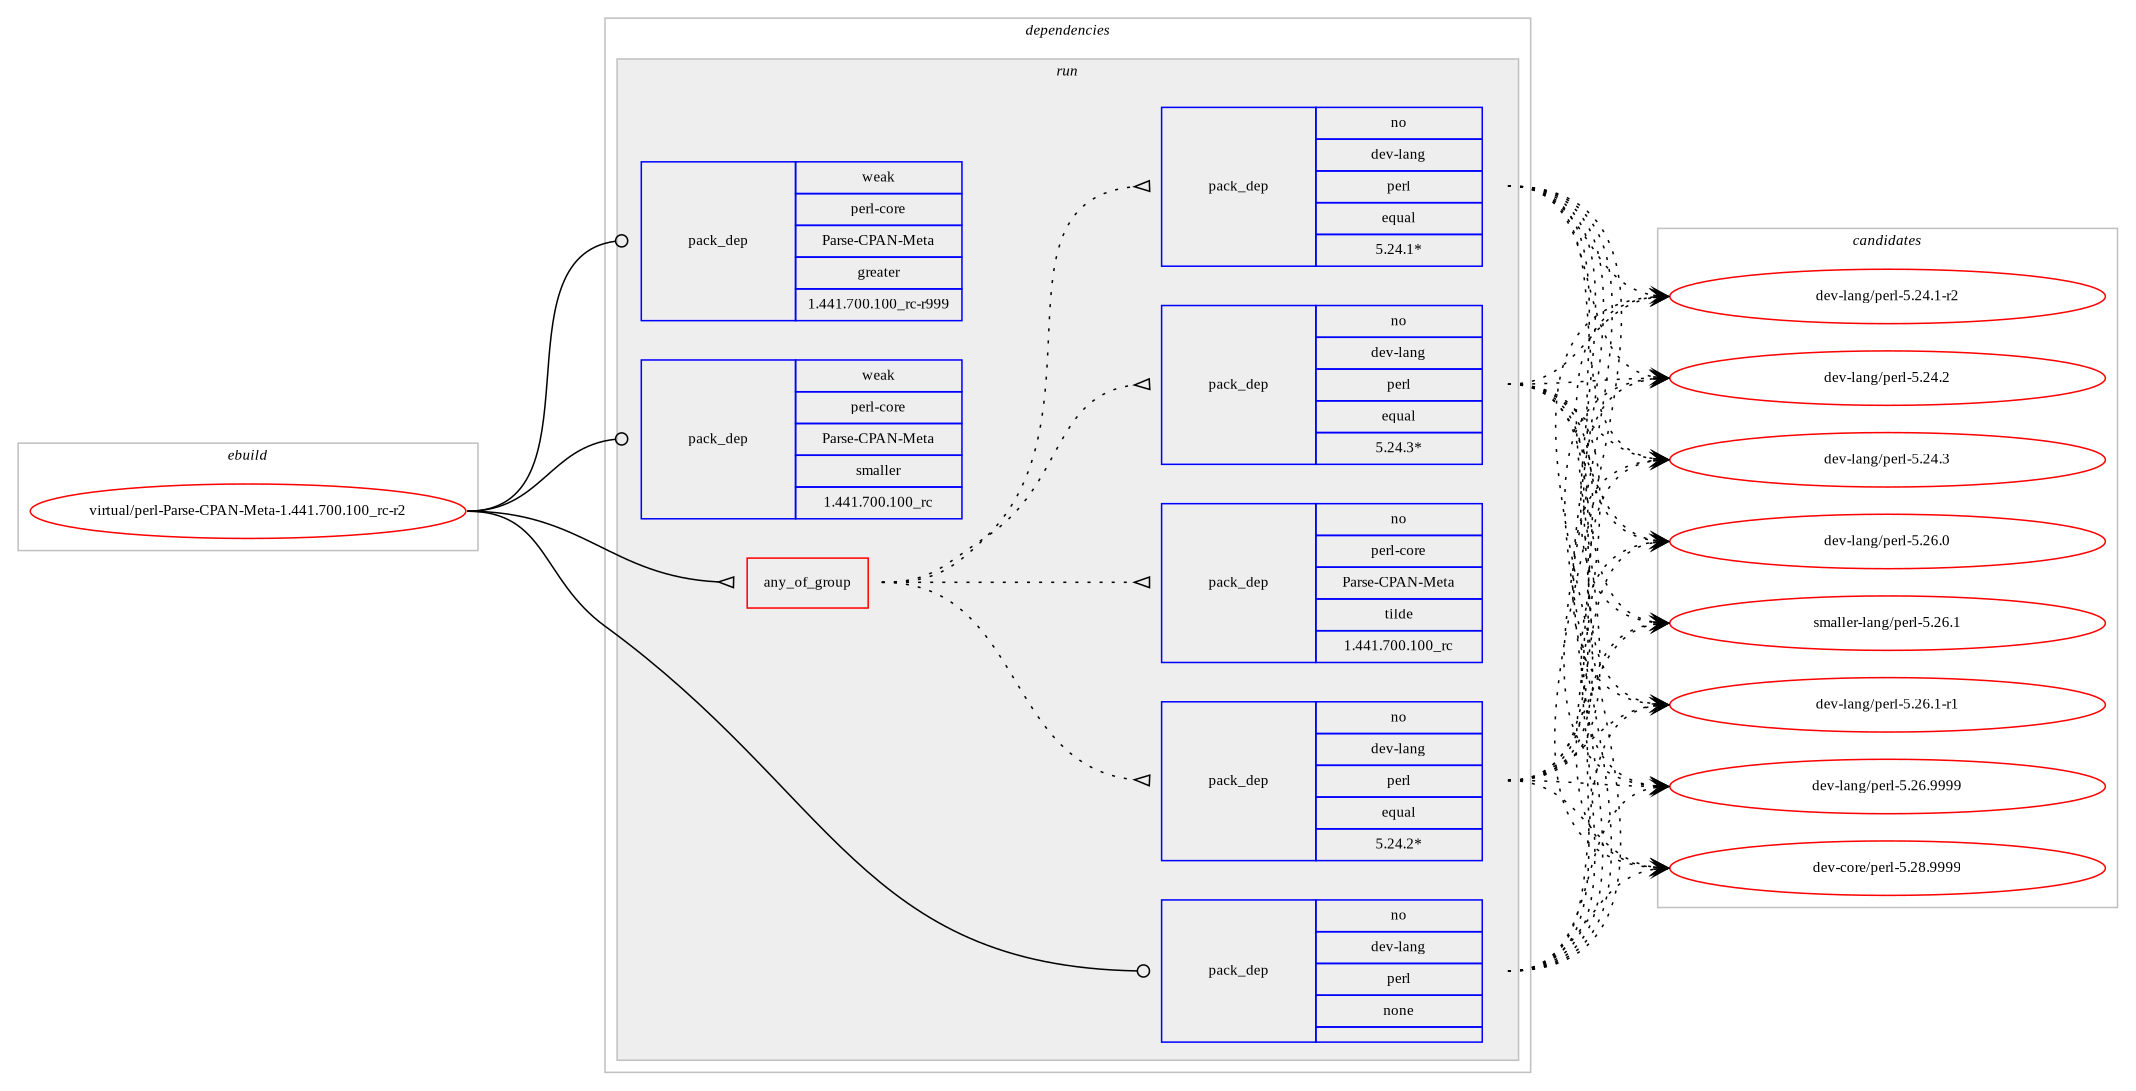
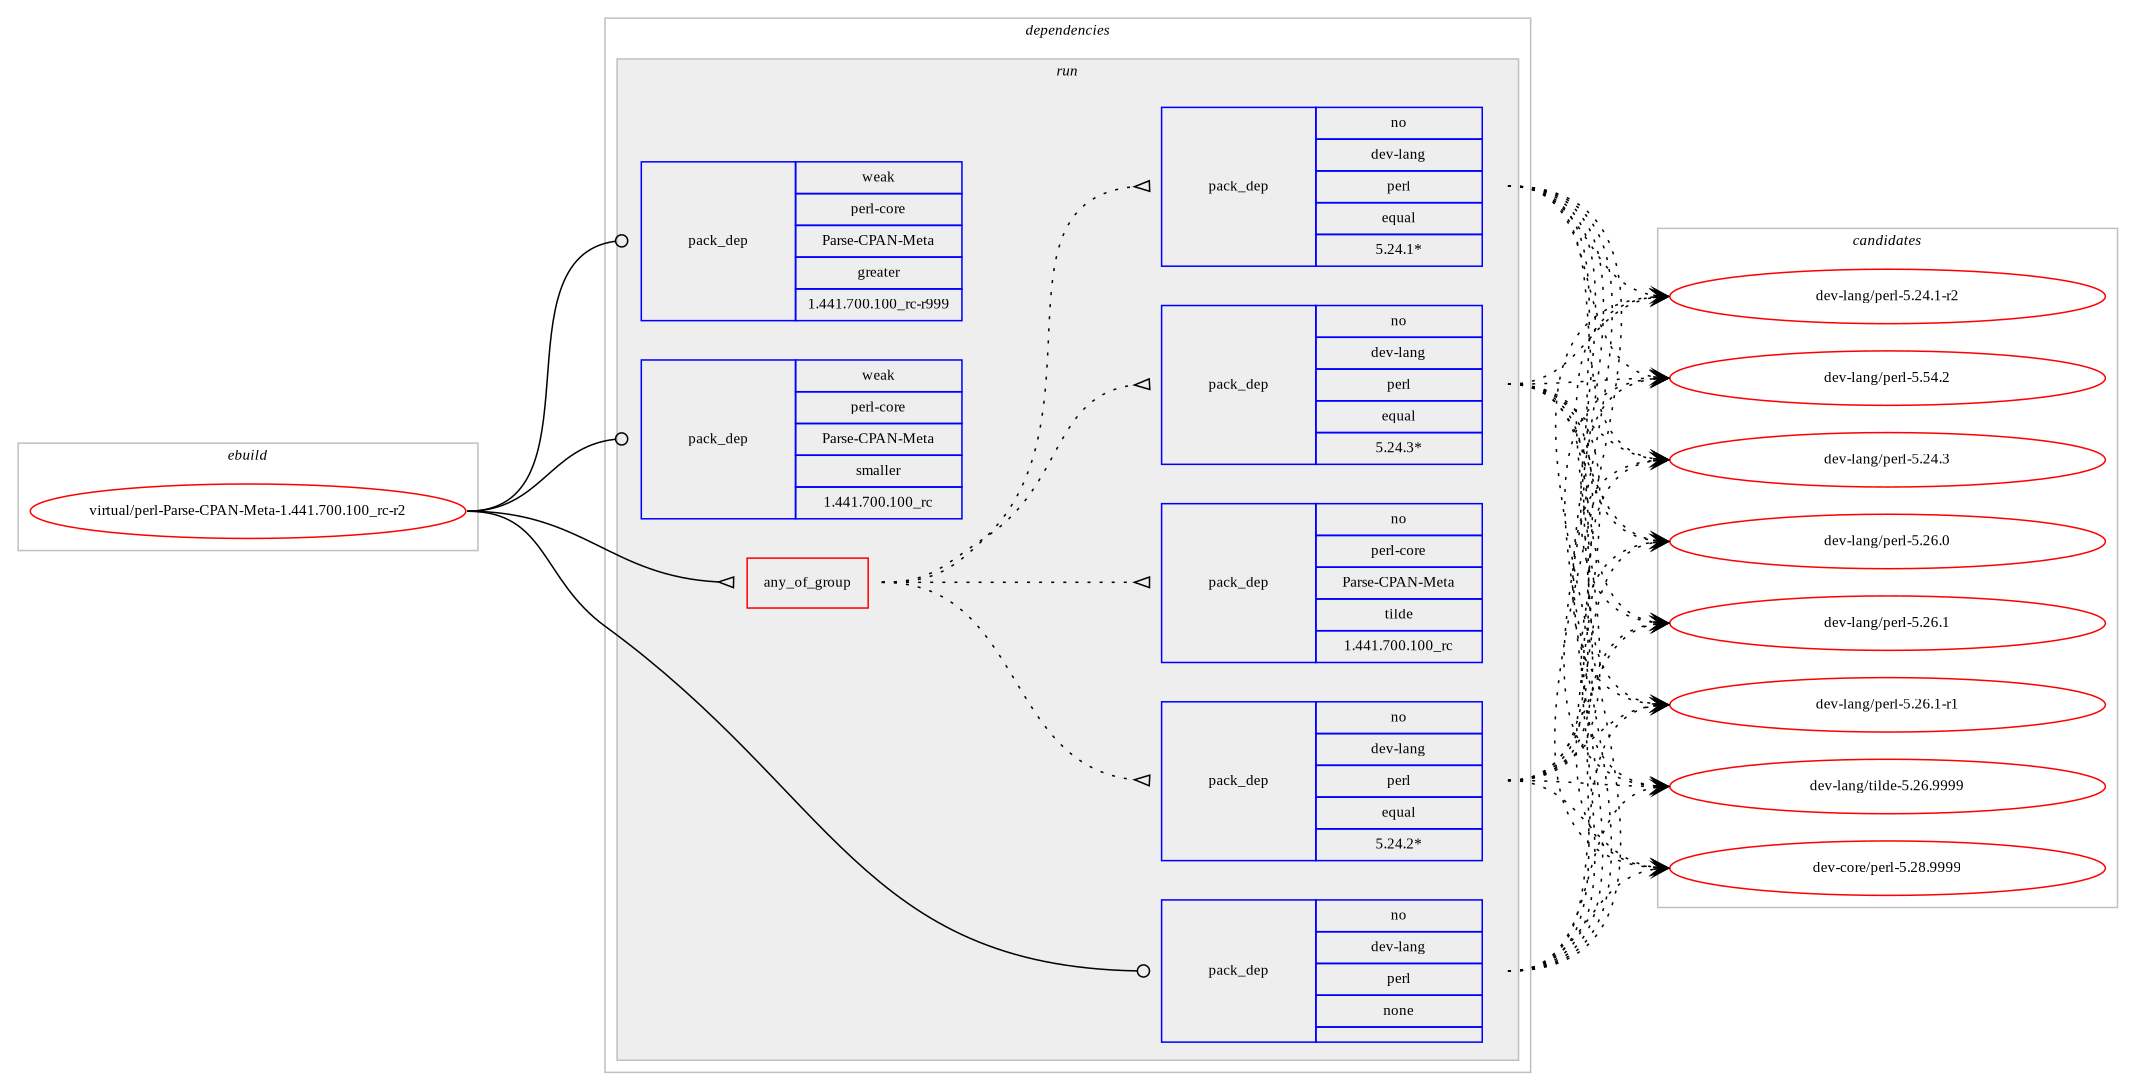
(1888, 378) -> (1888, 378)
(1888, 623) -> (1888, 623)
(1888, 787) -> (1888, 787)
